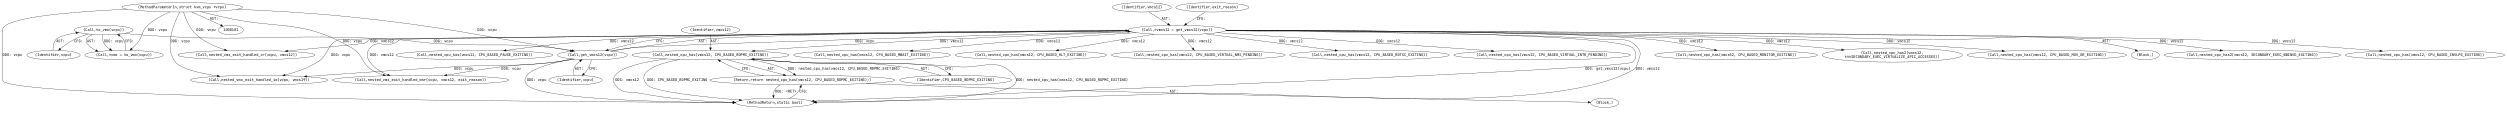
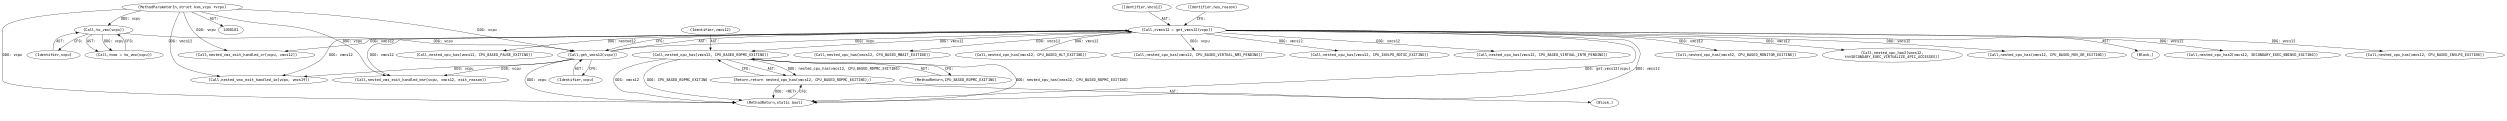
(1212, 7) -> (1212, 7)
(147, 26) -> (125, 15)
(180, 41) -> (180, 41)
(622, 41) -> (622, 41)
(1200, 41) -> (1200, 41)
(1106, 42) -> (1084, 38)
(341, 55) -> (341, 55)
(1370, 55) -> (1370, 55)
(956, 80) -> (956, 80)
